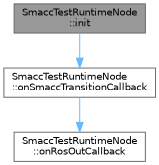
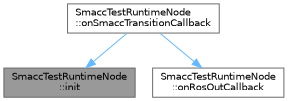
(80, 46) -> (110, 47)
